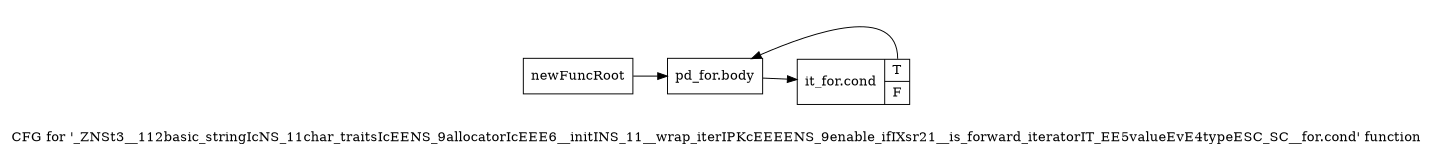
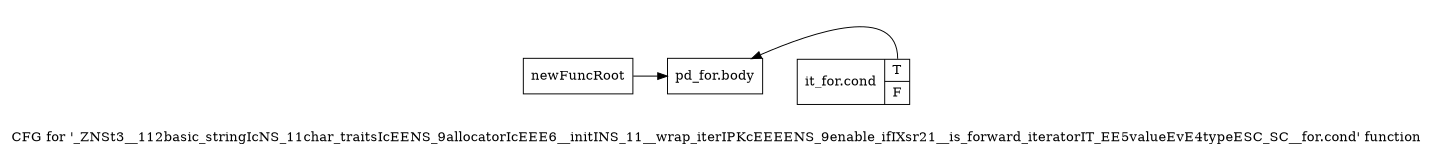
(775, 79) -> none
